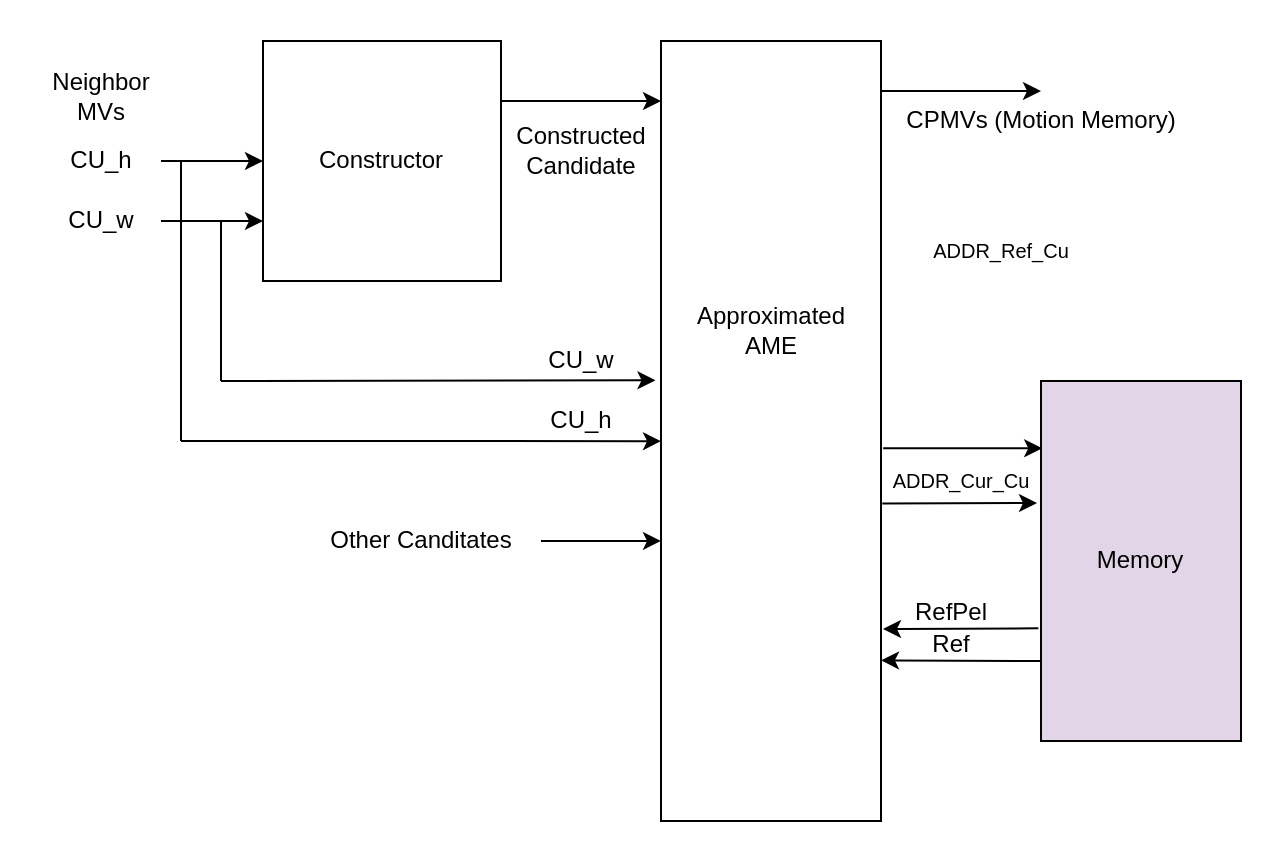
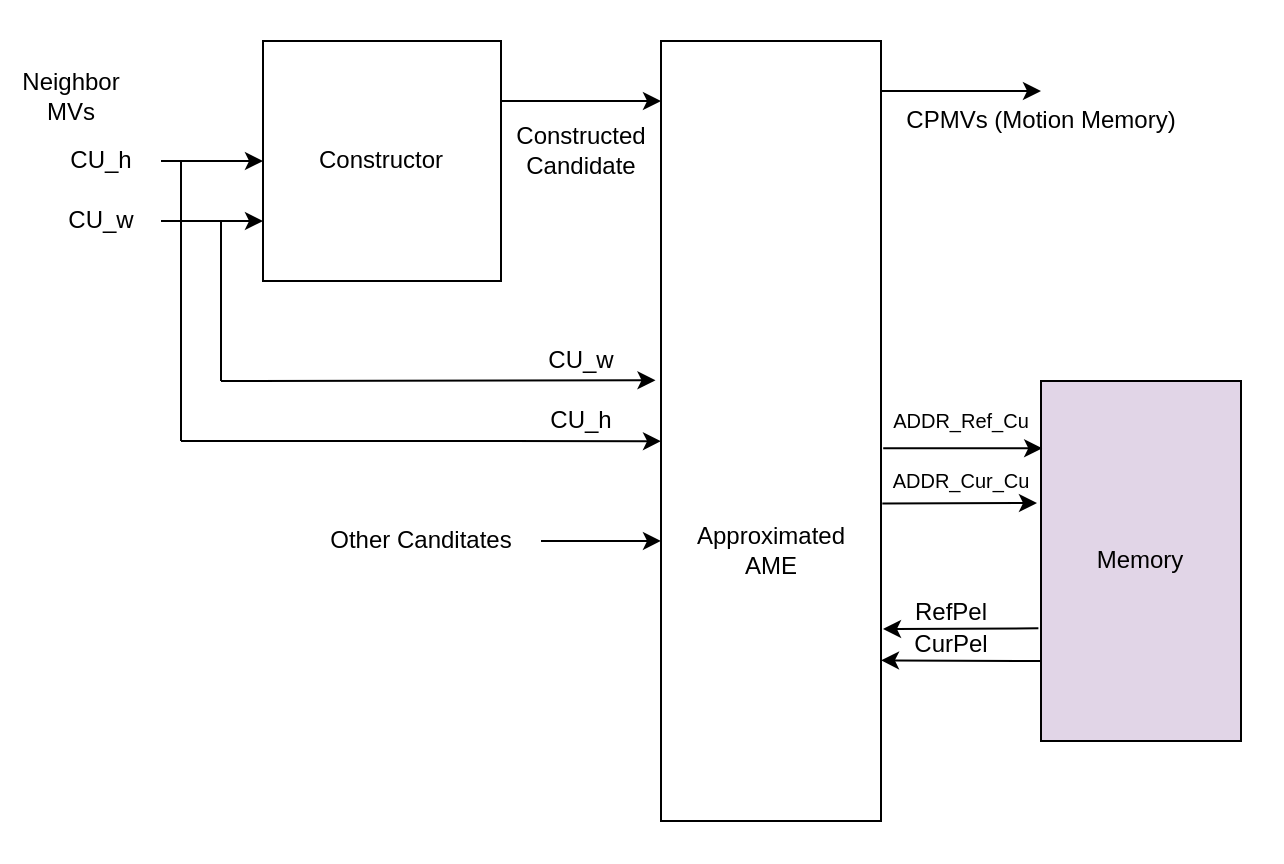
(101, 97) -> (71, 97)
(1001, 251) -> (961, 421)
(771, 331) -> (771, 551)
(952, 645) -> (952, 645)
